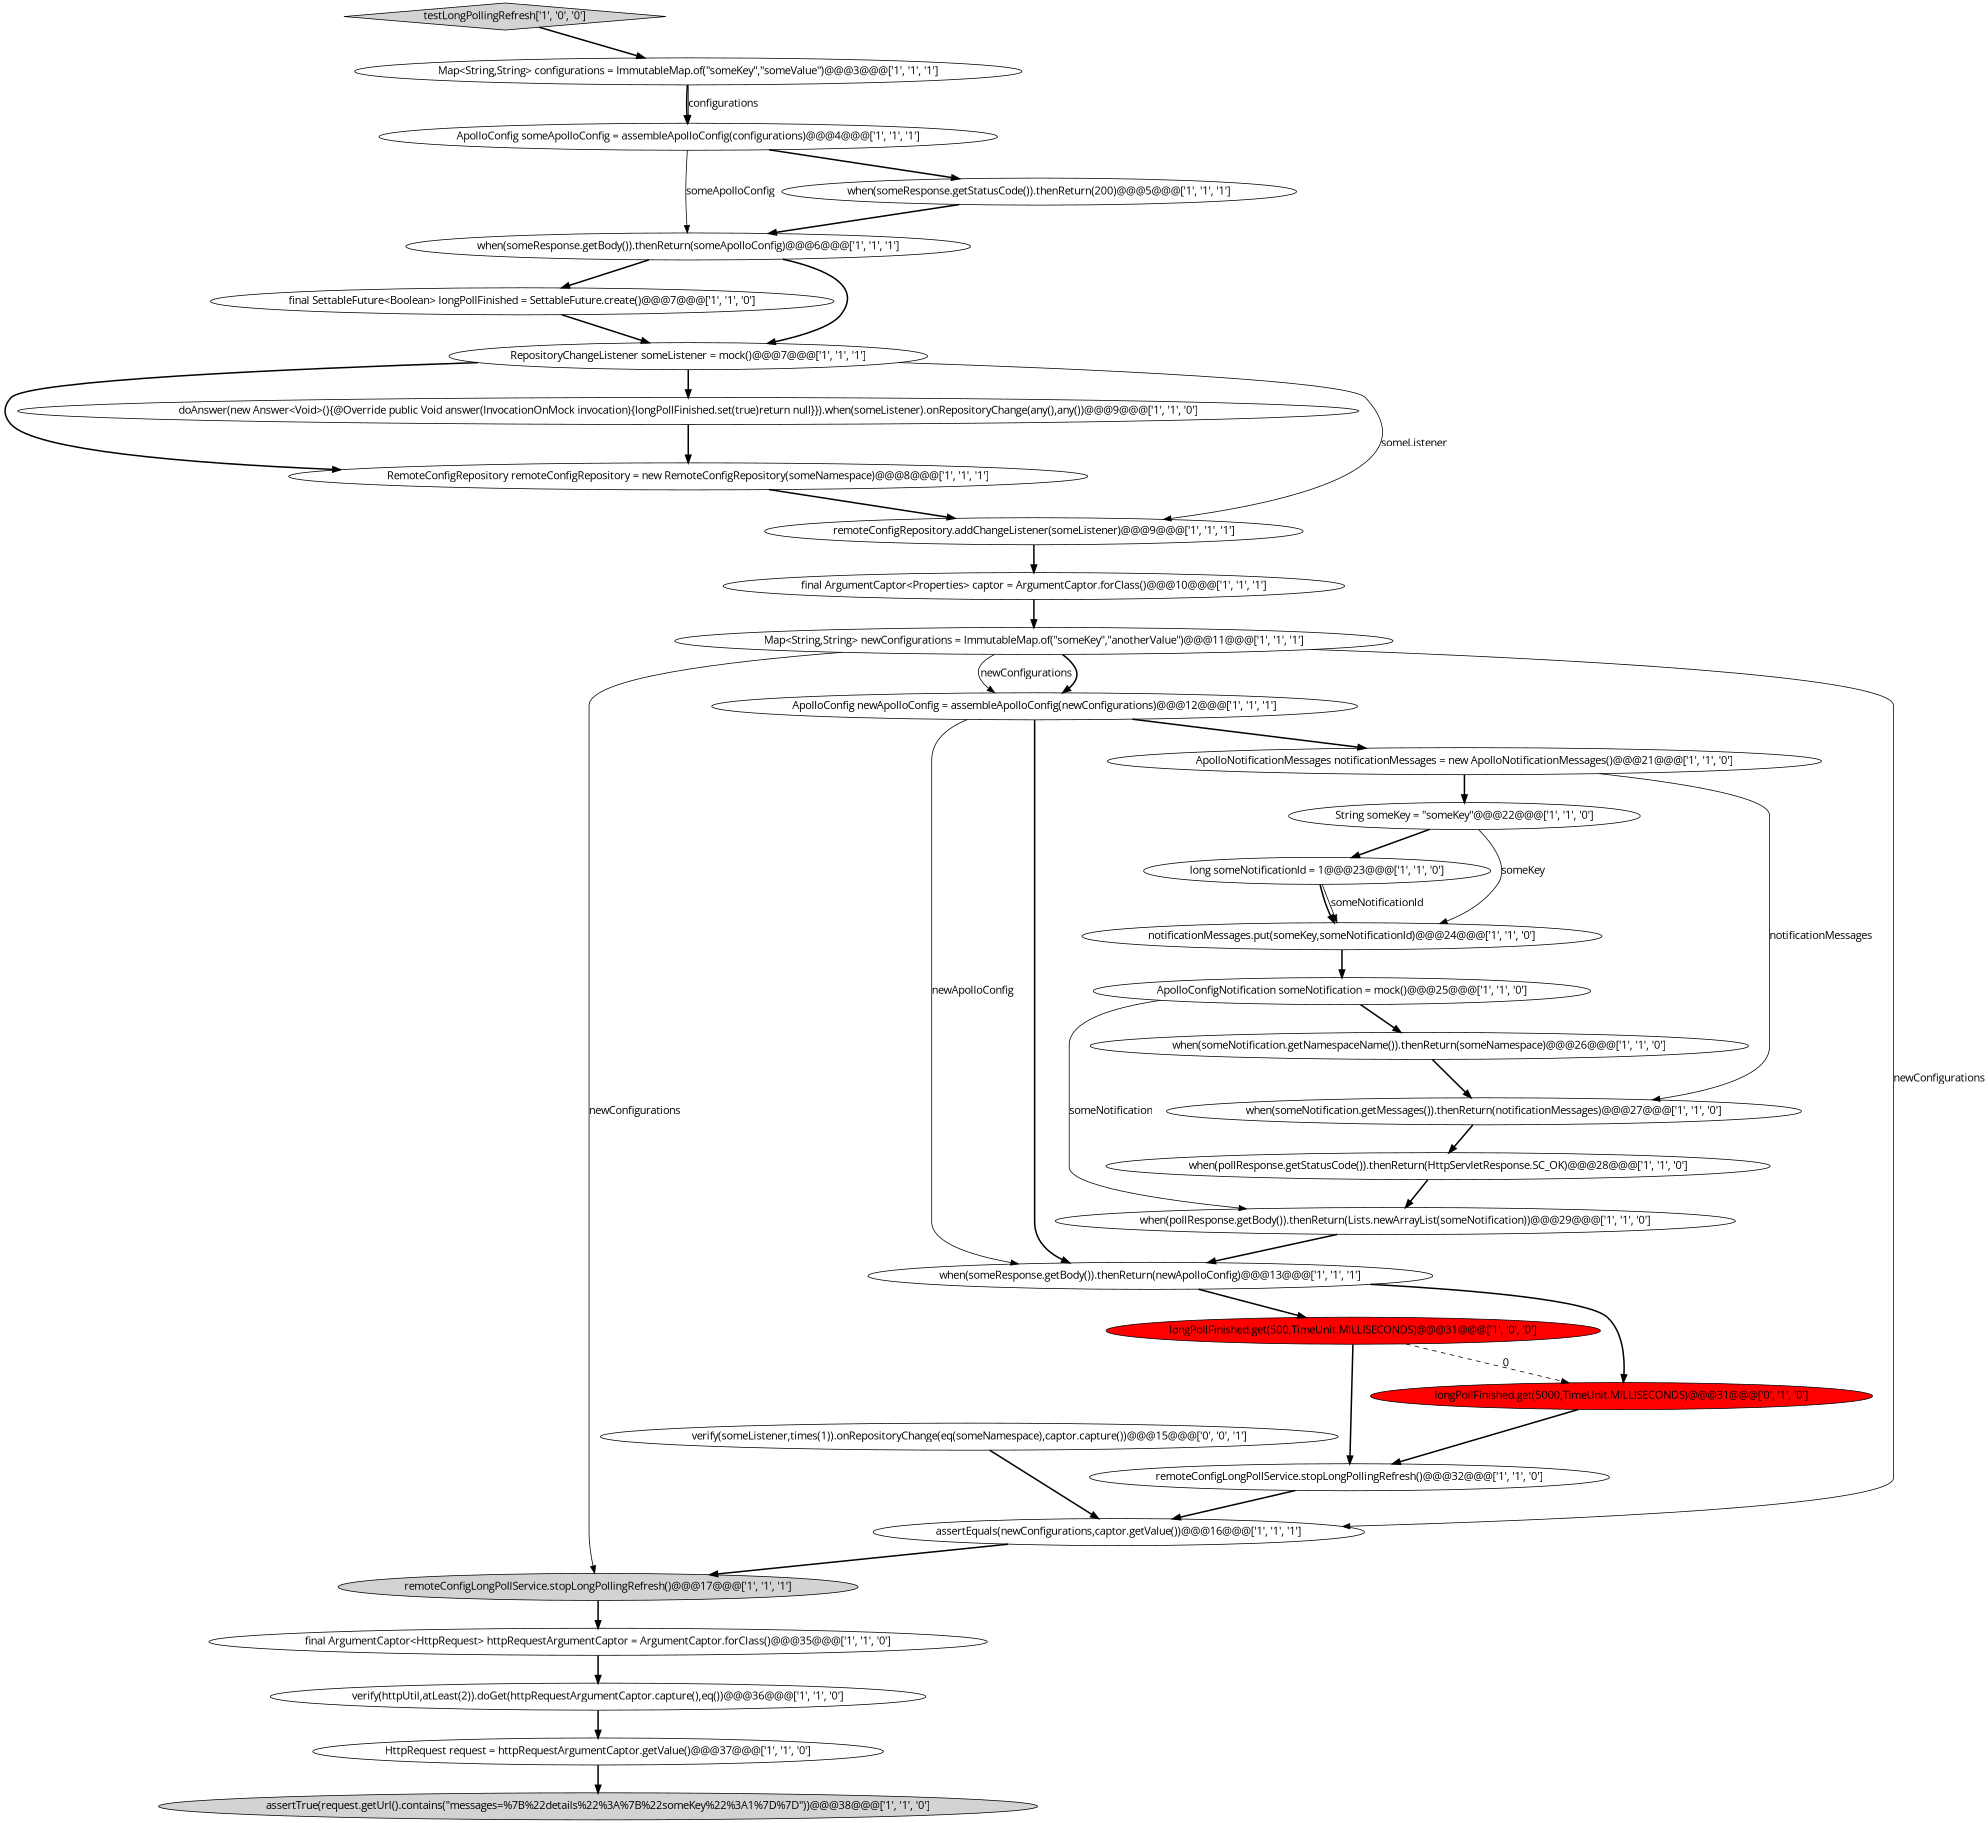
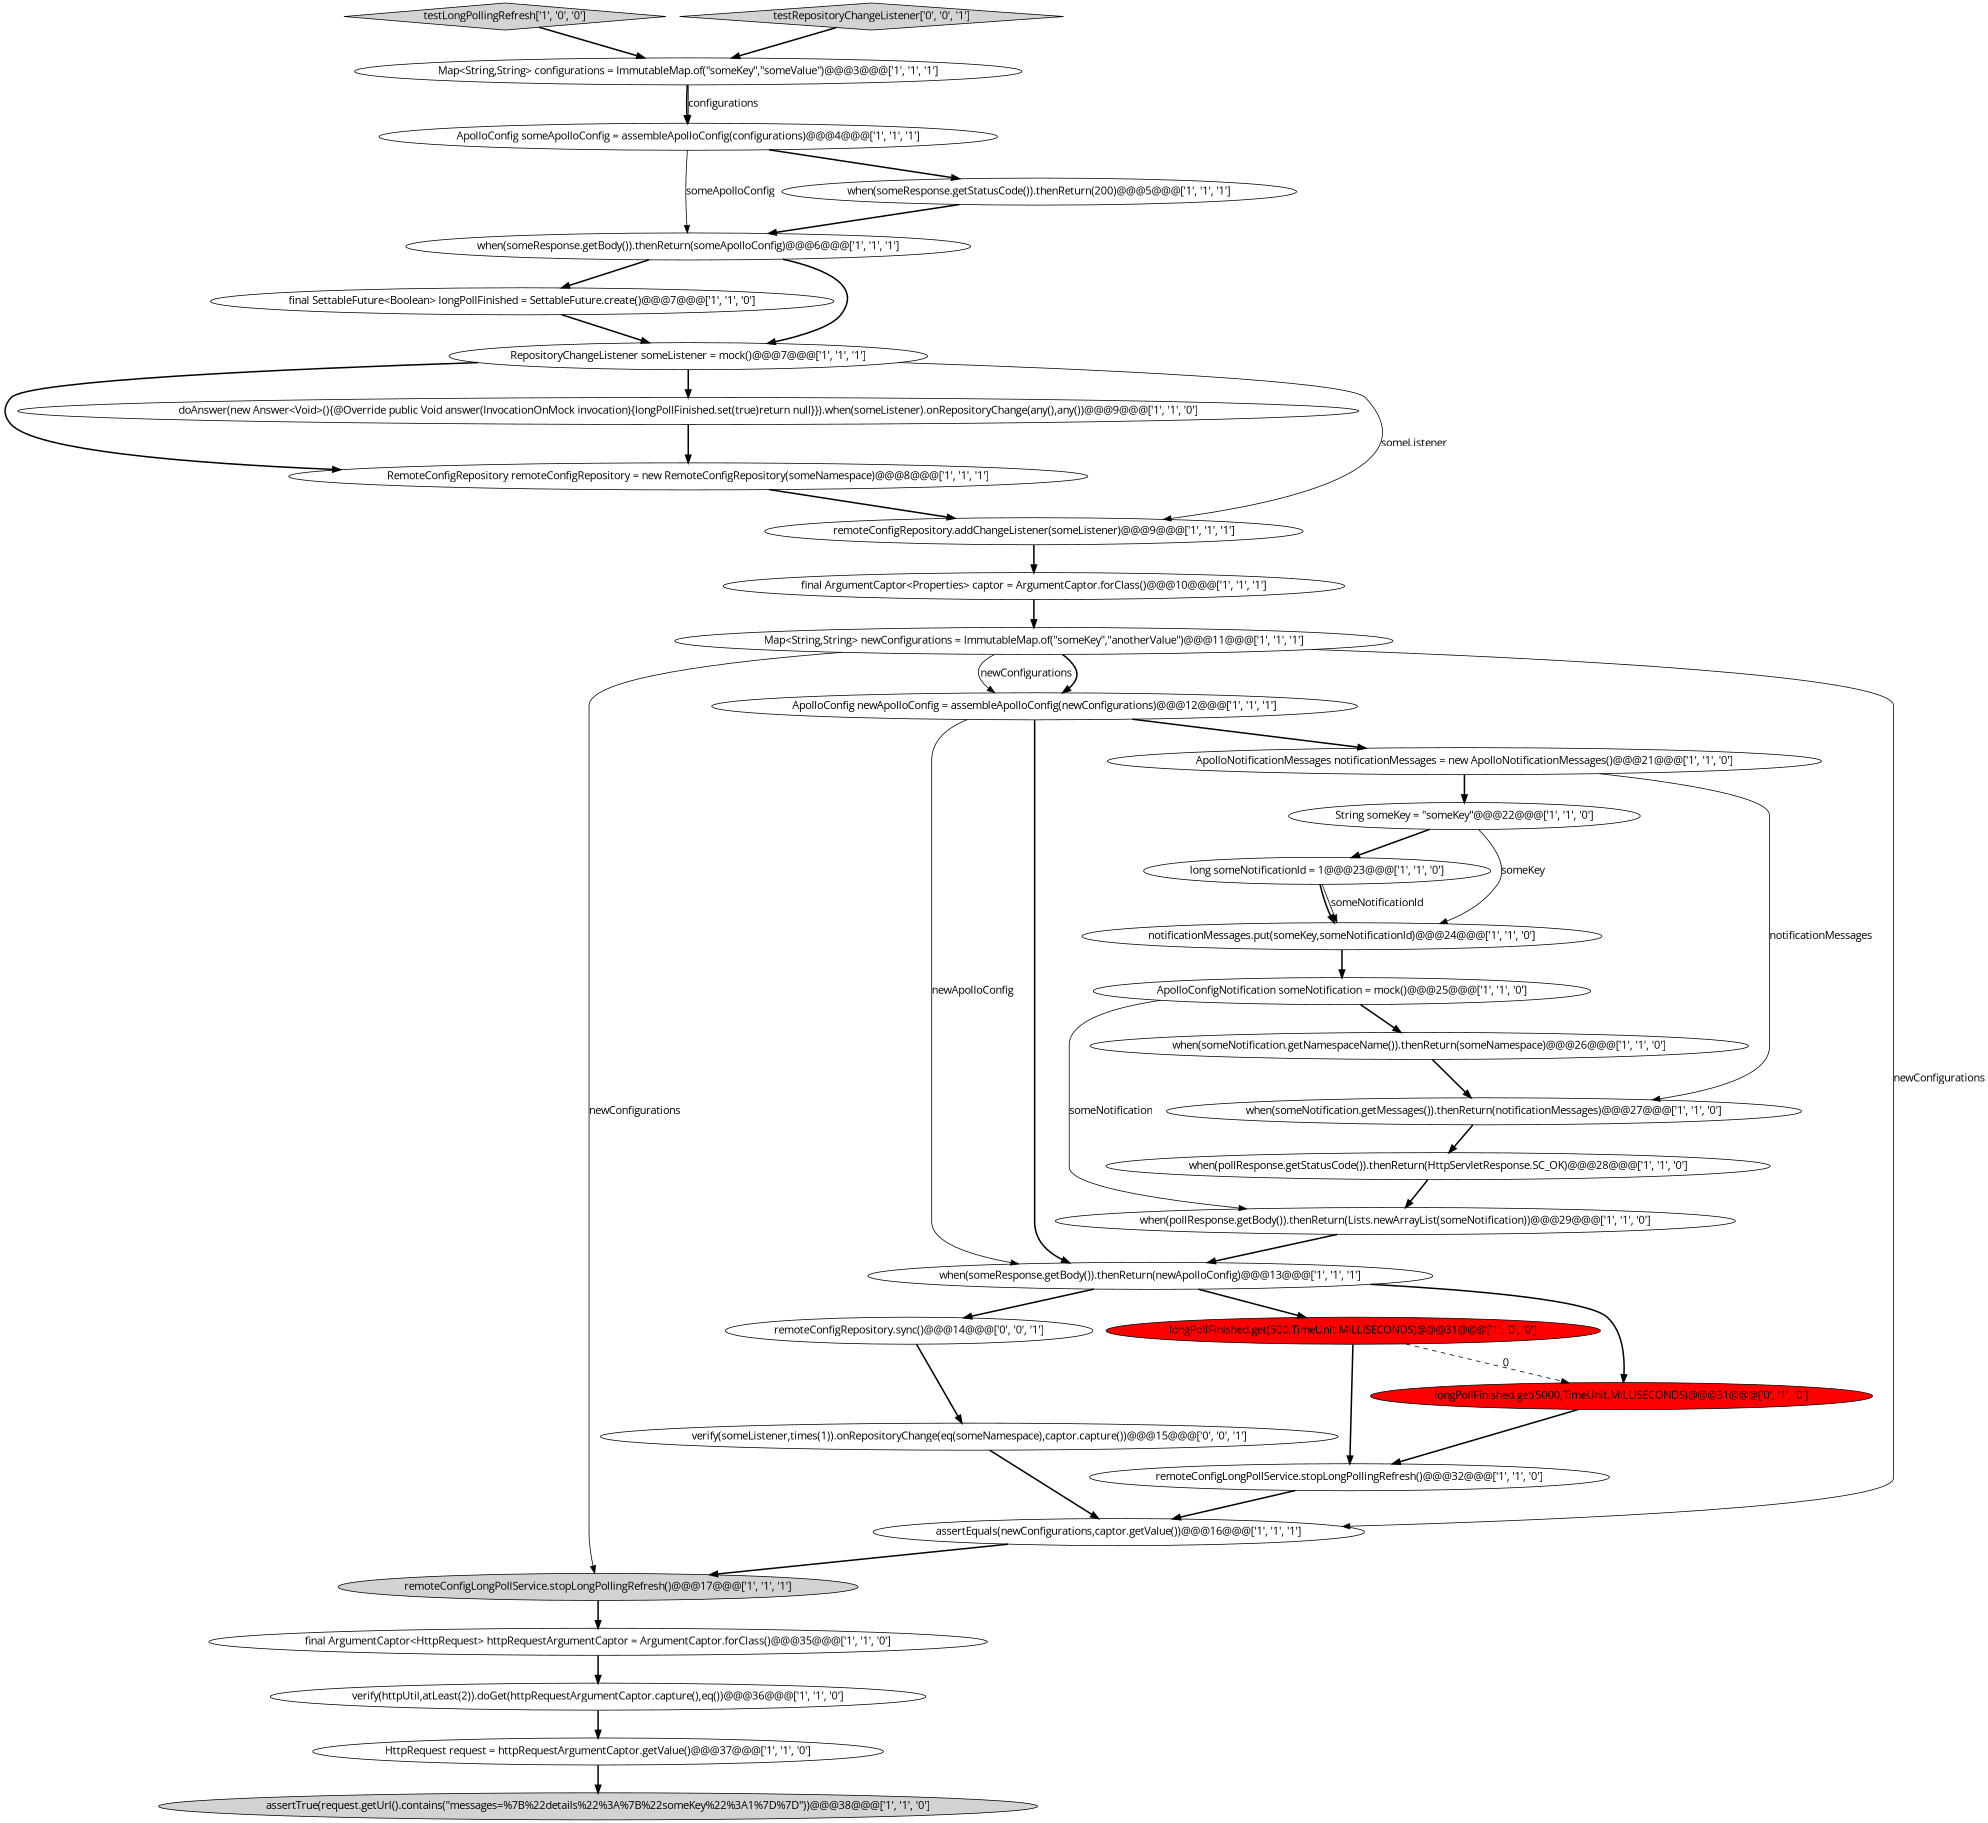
none -> (872, 17)
none -> (909, 1331)
